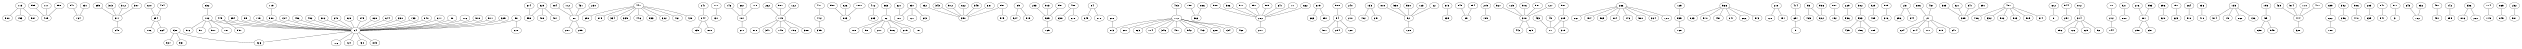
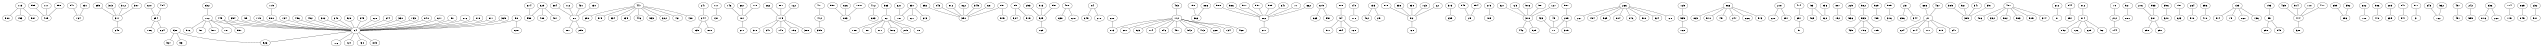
(2331, 12) -> (2340, 12)
